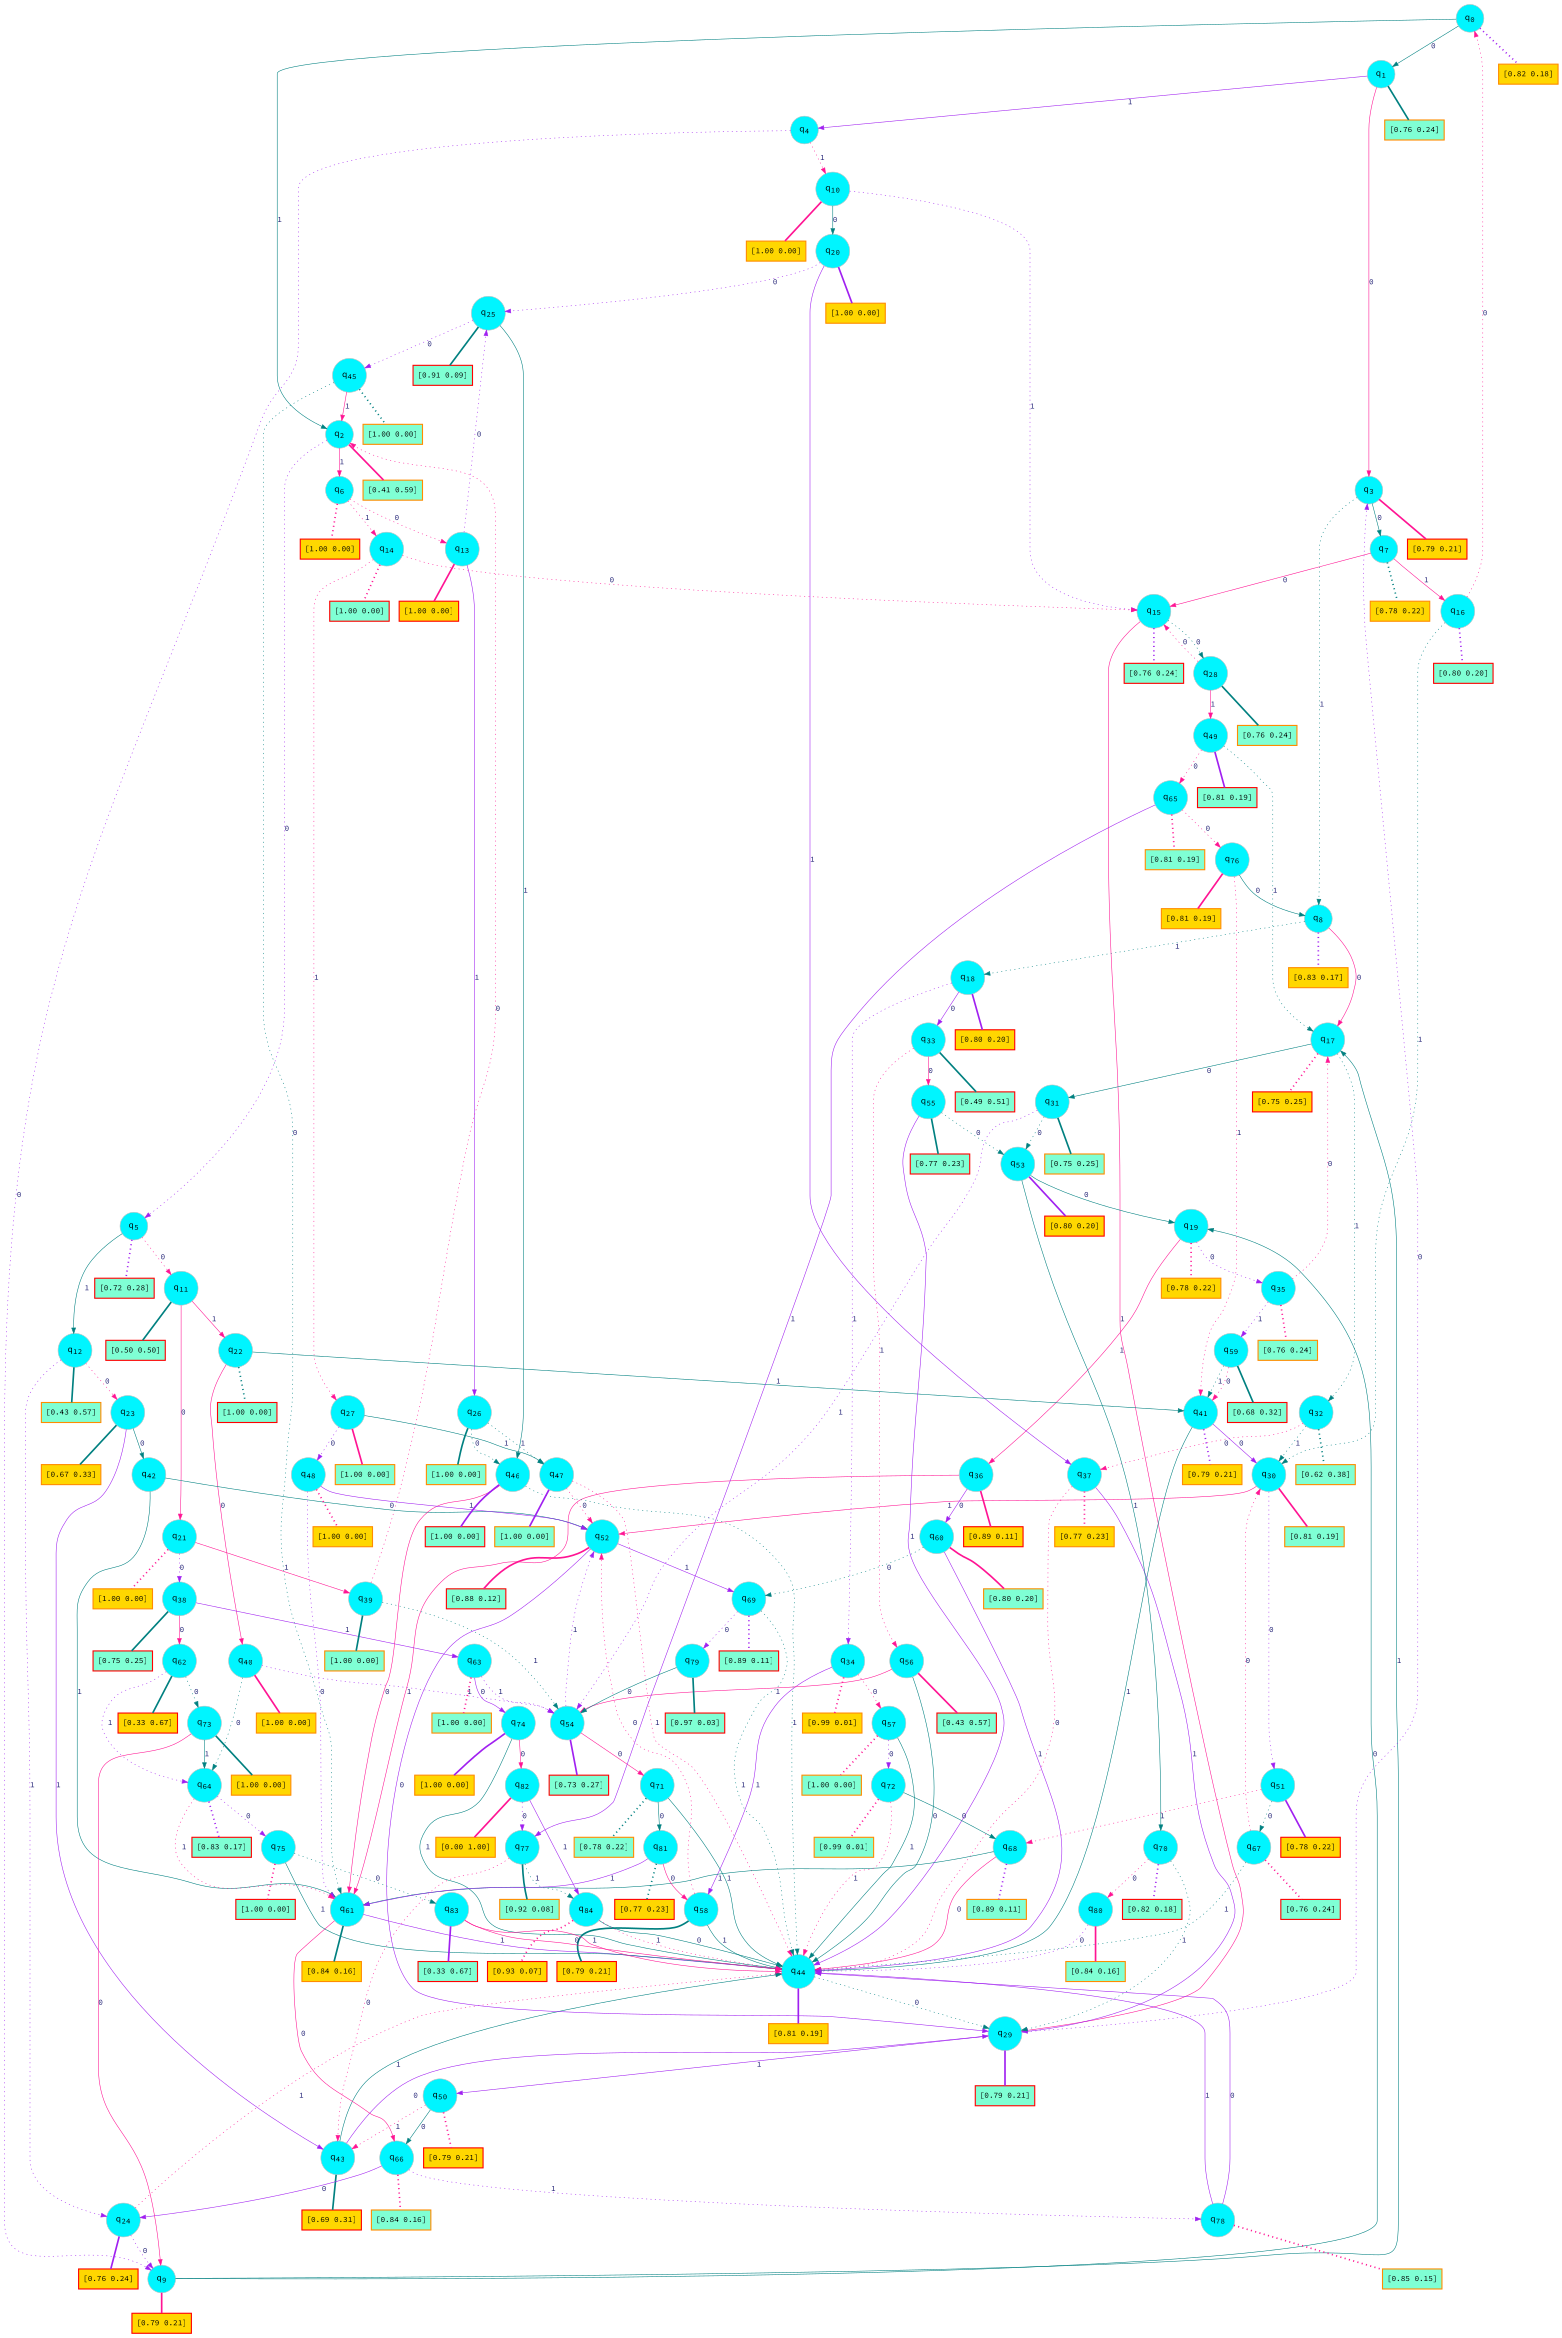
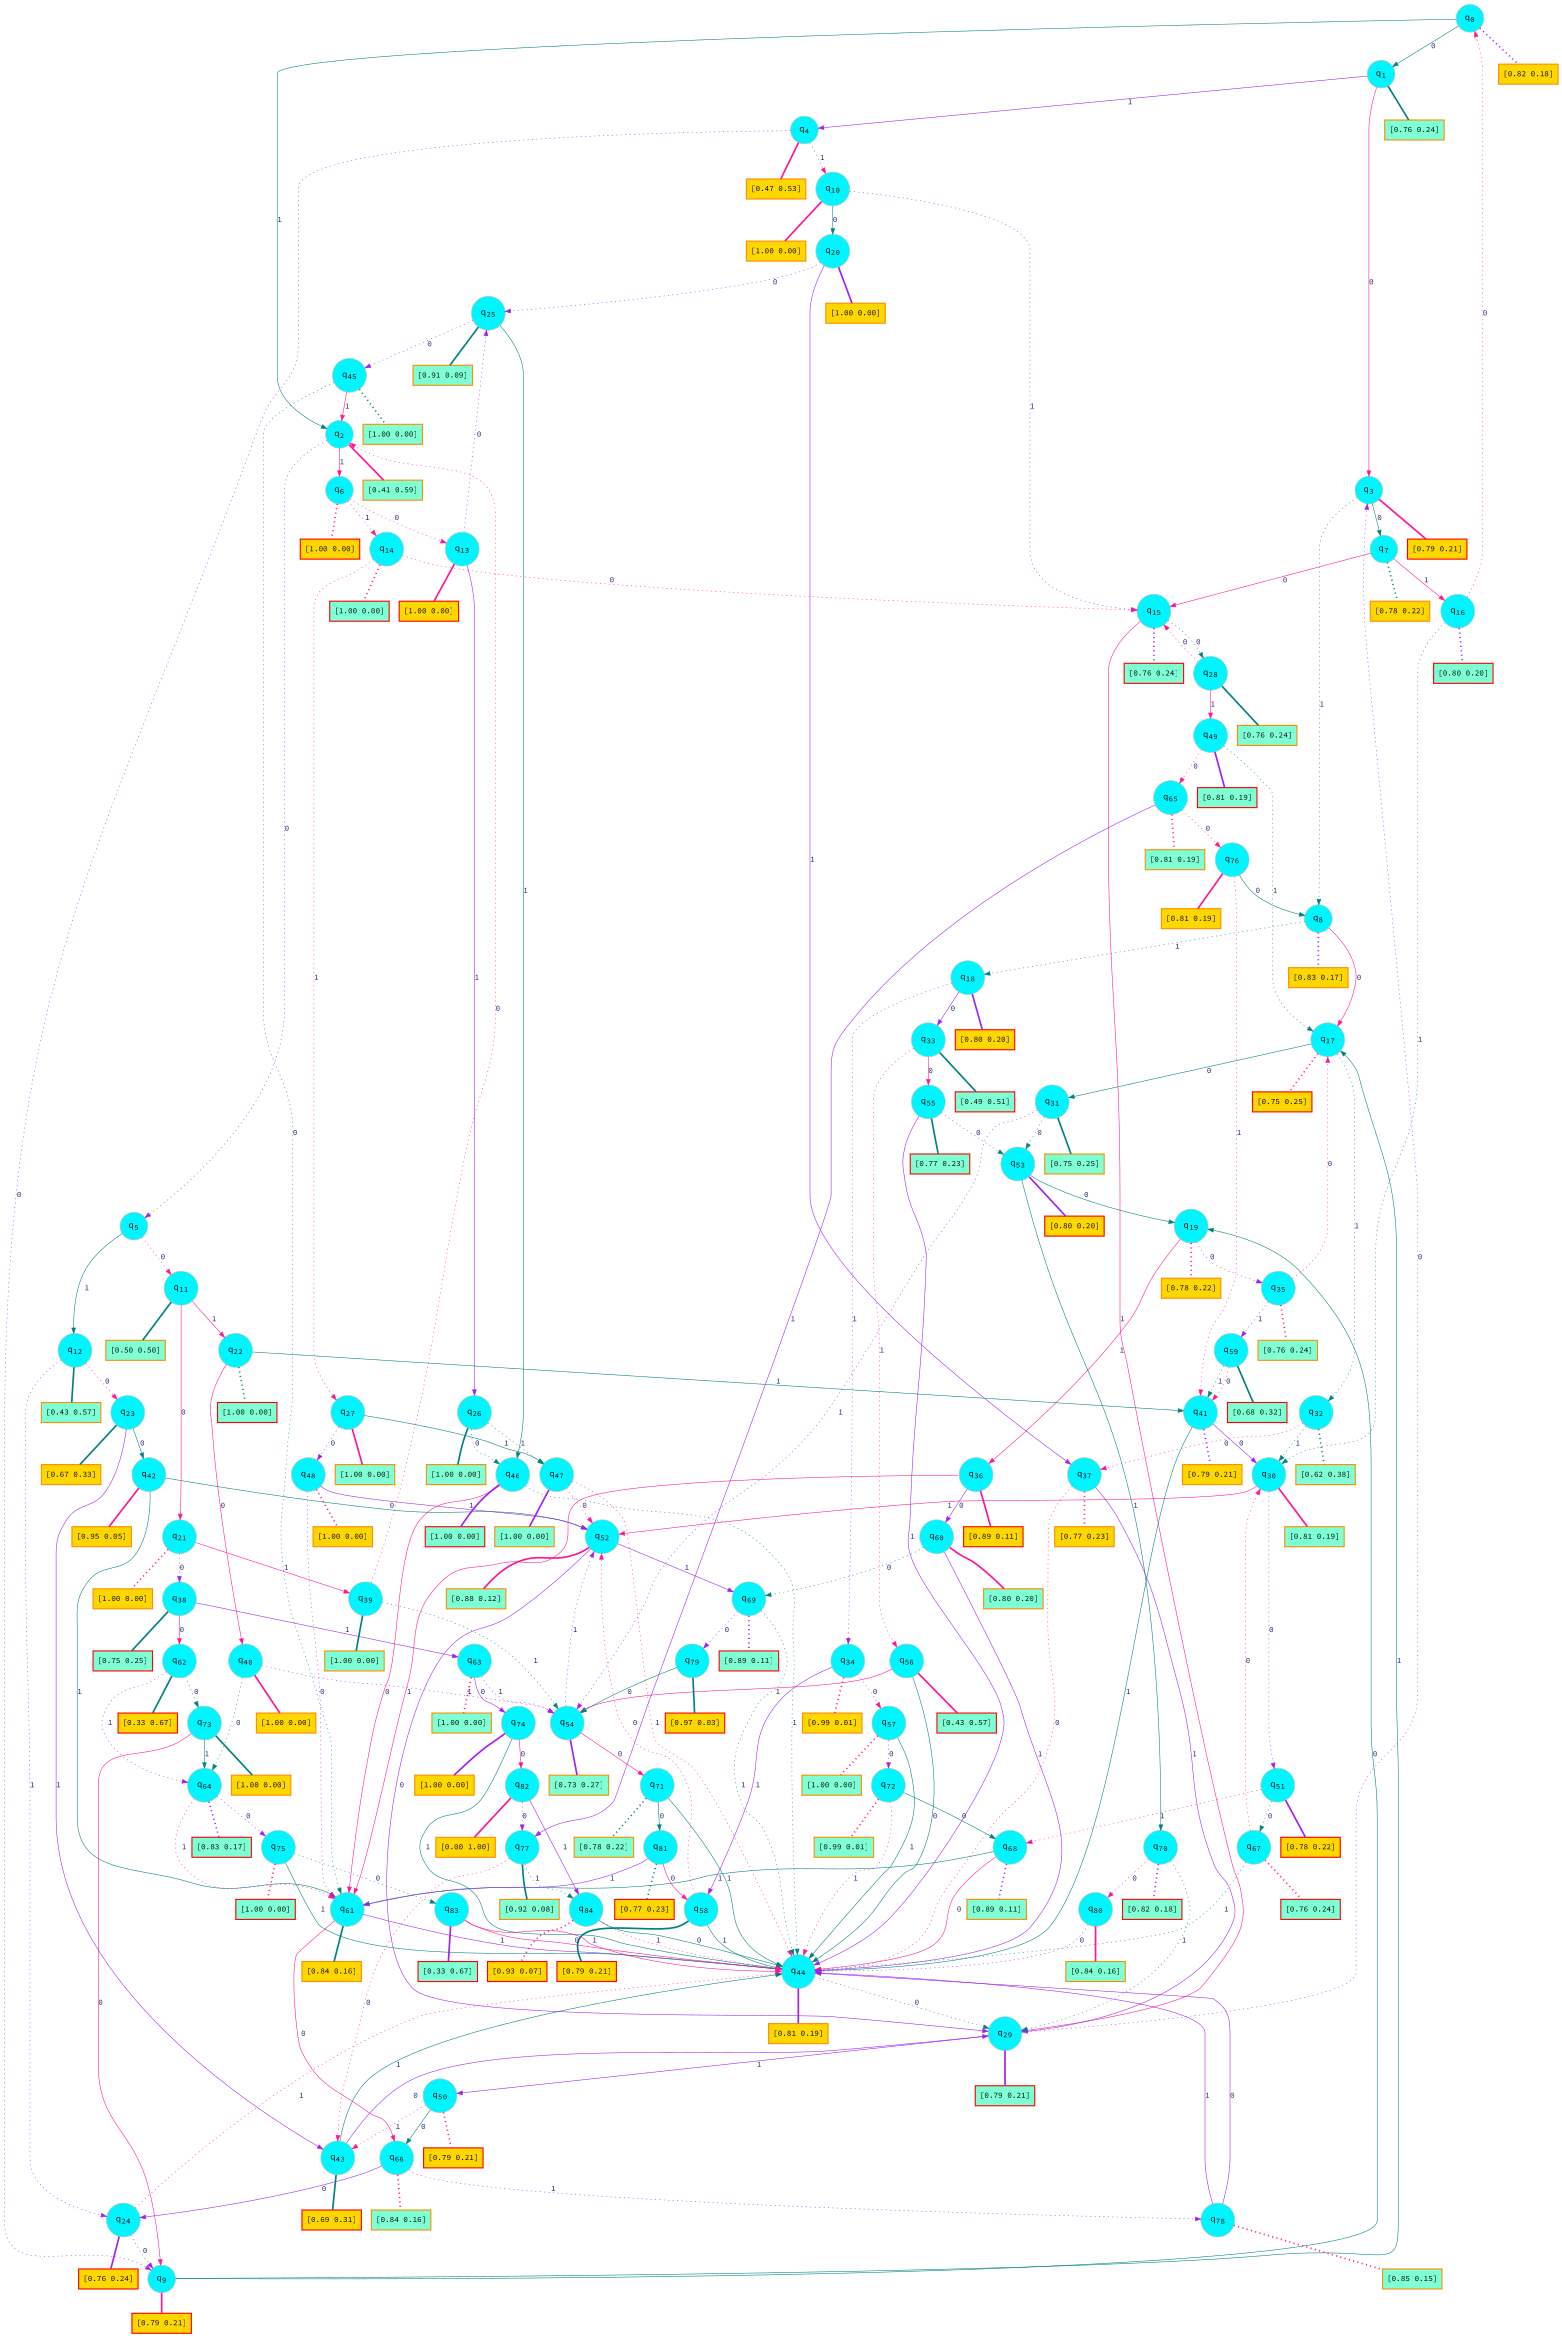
none -> (776, 189)
(443, 375) -> (443, 375)
(124, 1288) -> none
(136, 1350) -> (136, 1350)
none -> (102, 1537)
(476, 1599) -> (476, 1599)
(695, 1723) -> (695, 1723)
(579, 1785) -> (579, 1785)
